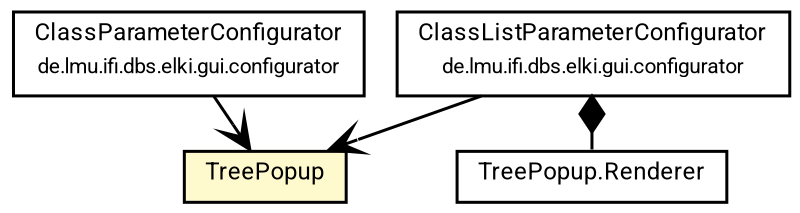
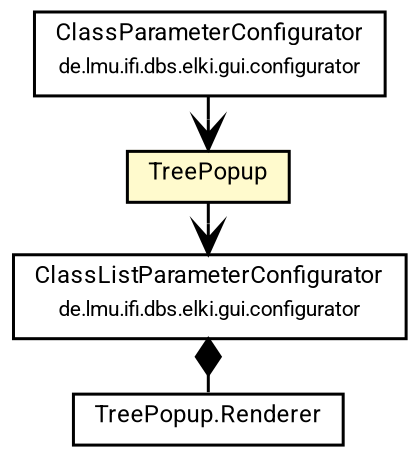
(420, 118) -> (208, 213)
